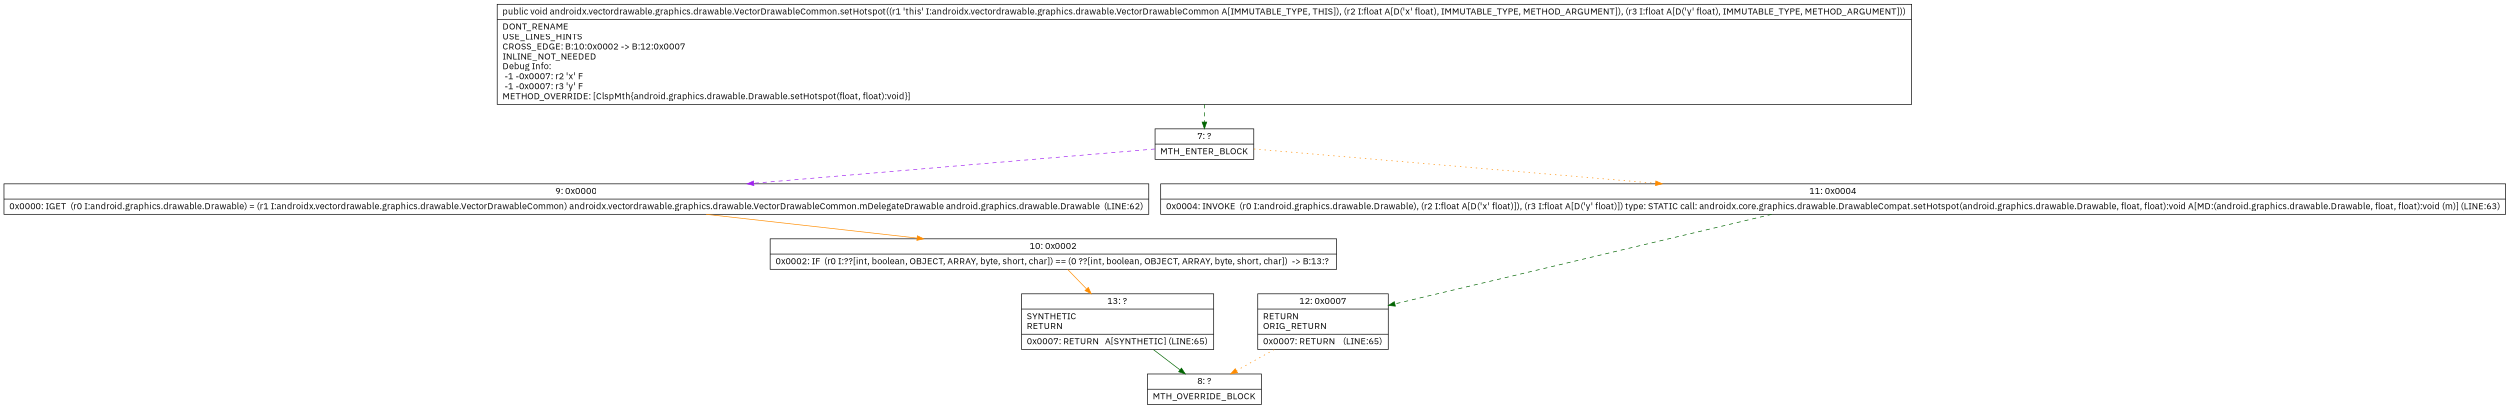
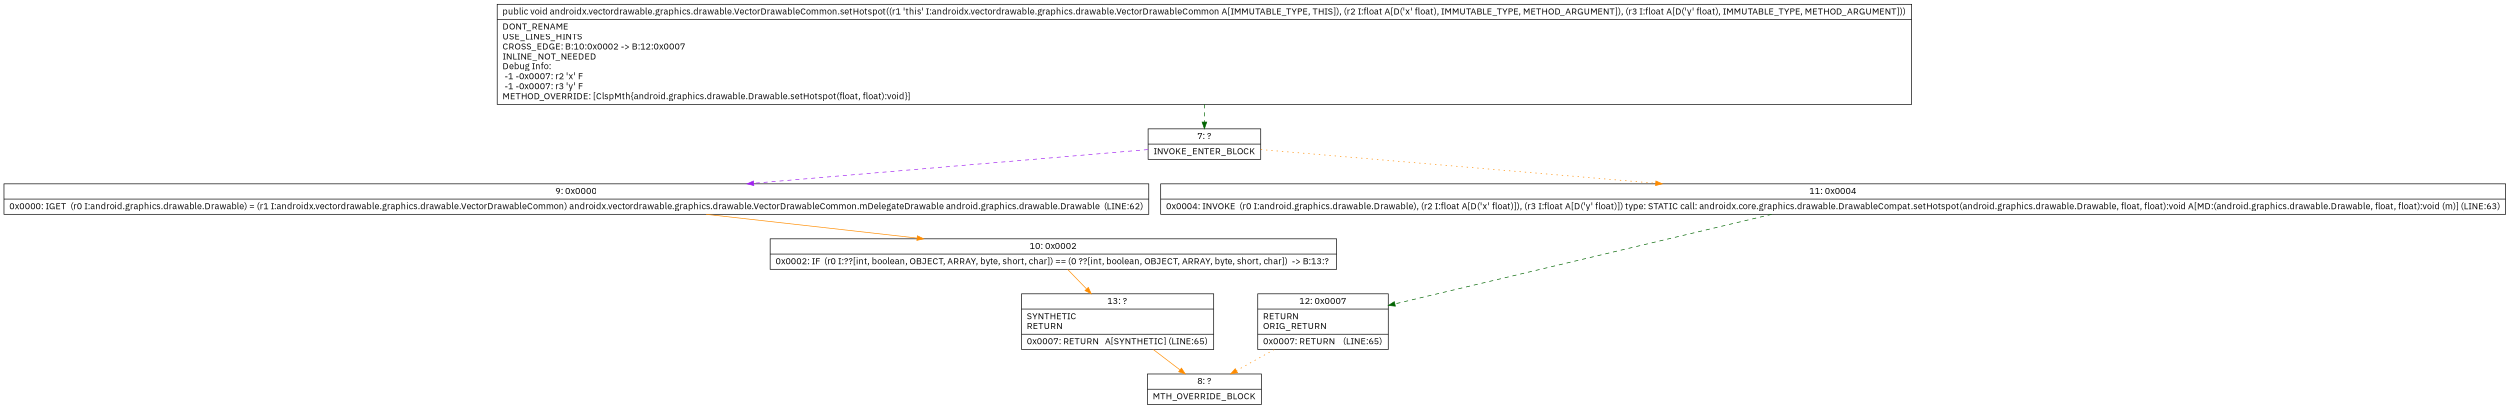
(1204, 151) -> (1204, 151)
(1167, 360) -> (1167, 360)
